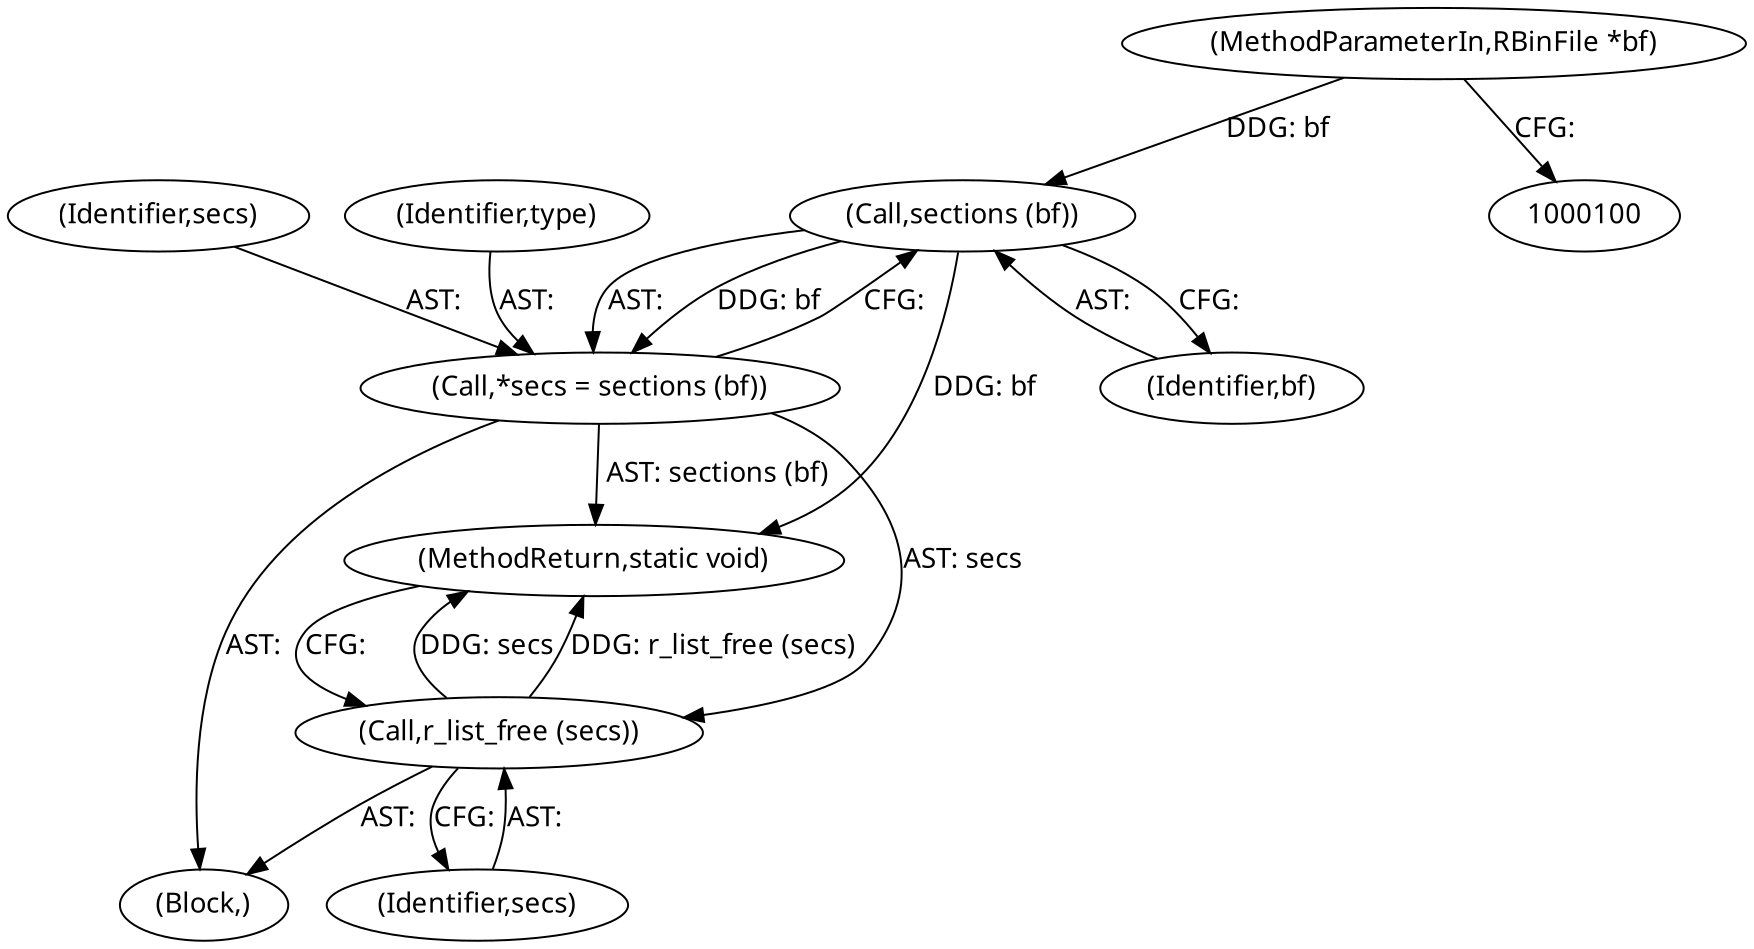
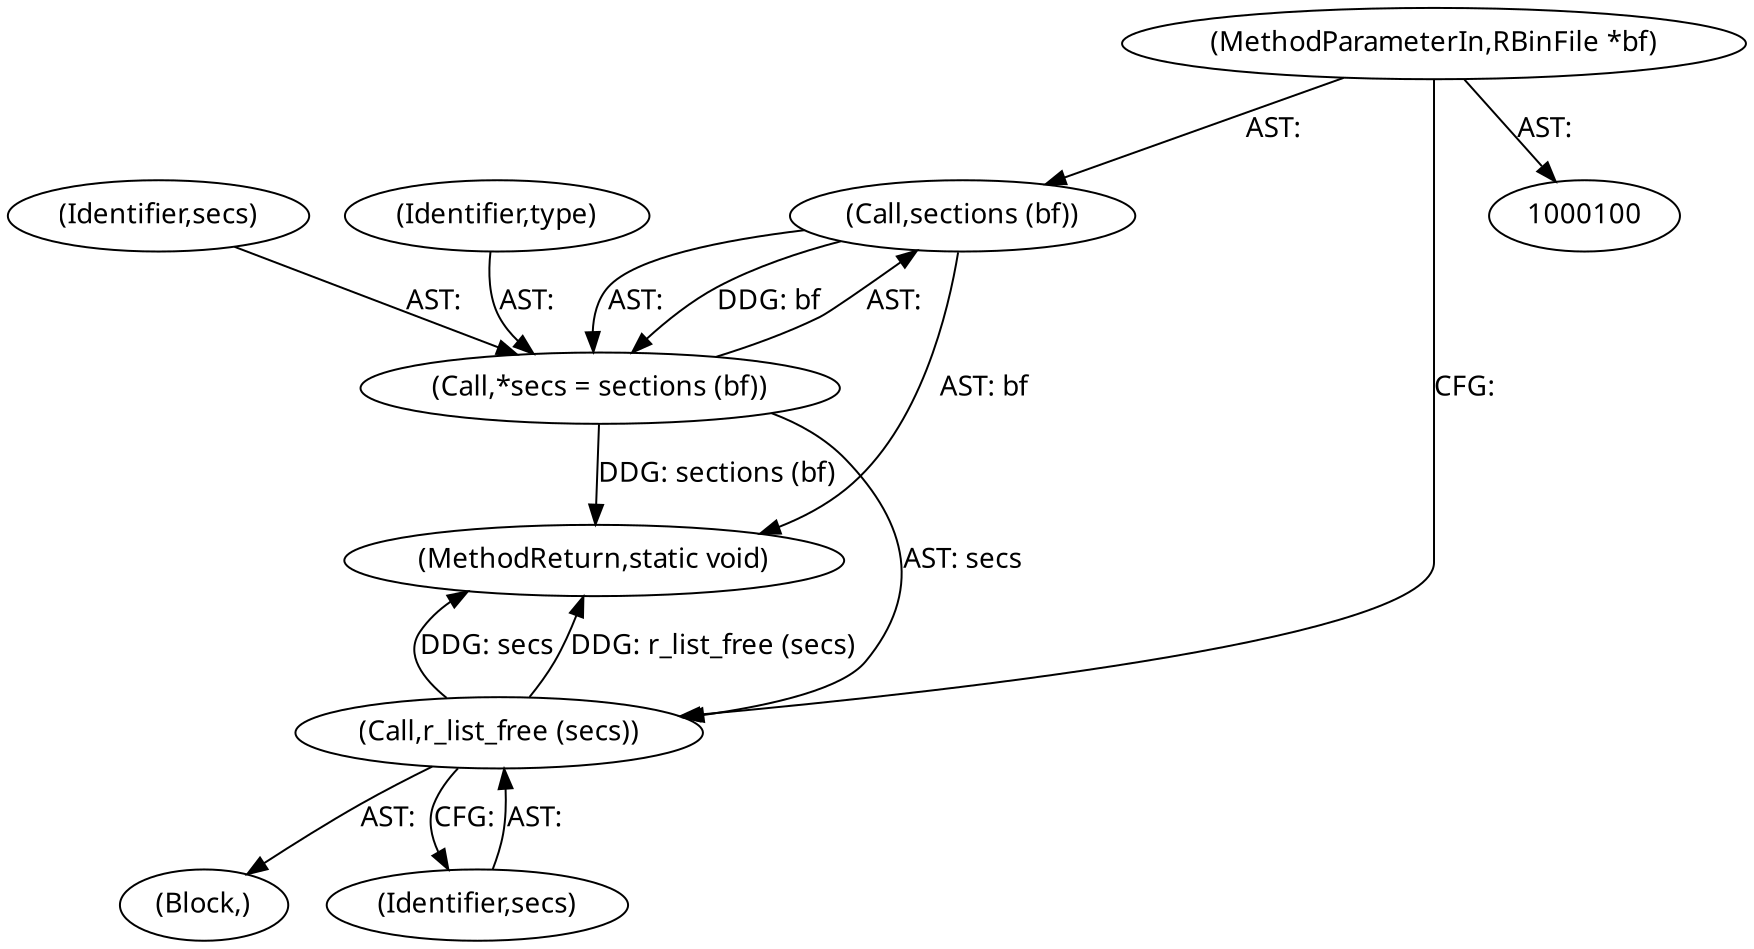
(1278, 130) -> (1278, 130)
(1549, 130) -> (1549, 130)
(898, 302) -> (898, 302)
(984, 388) -> (984, 388)
(1232, 388) -> none
(718, 474) -> (718, 474)
(261, 576) -> none
(316, 622) -> (1315, 625)
